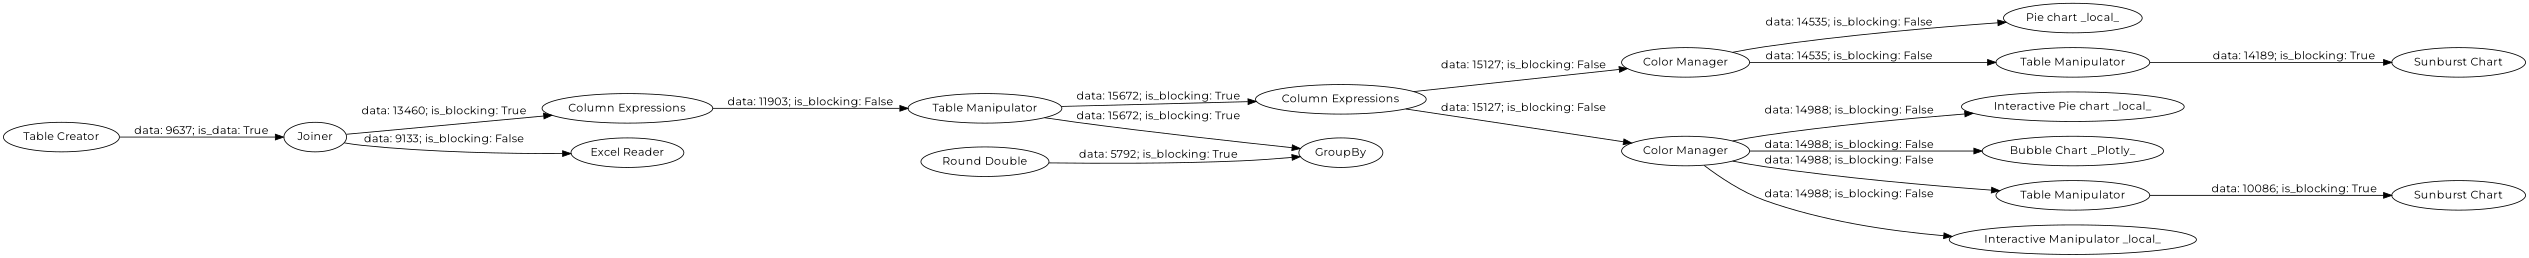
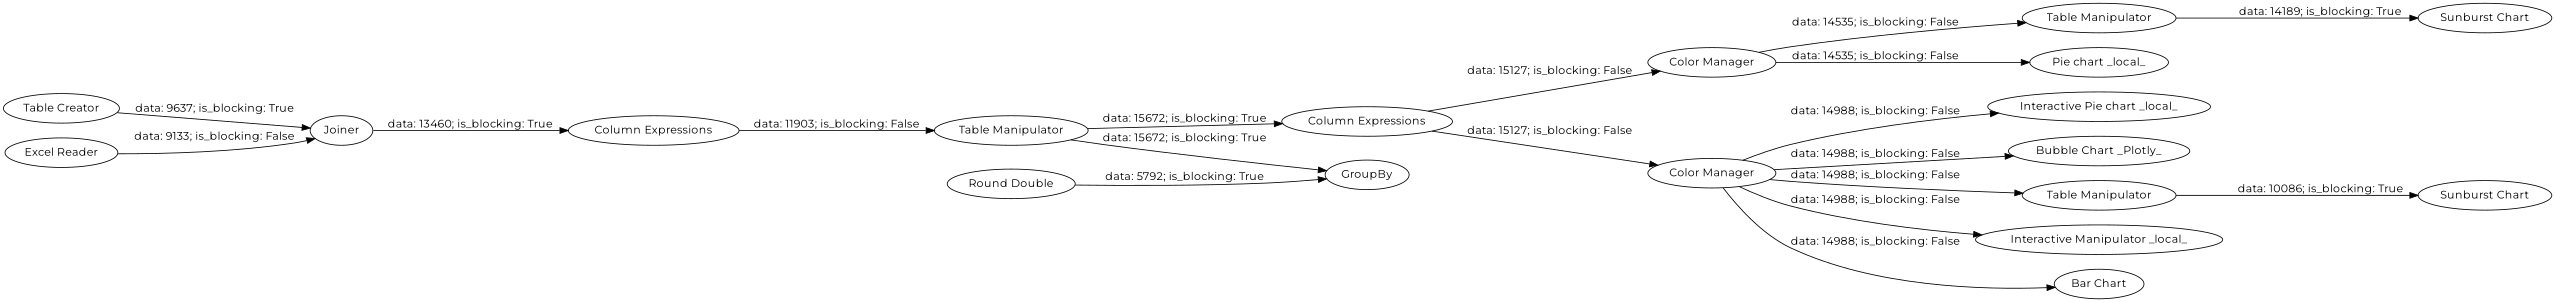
(202, 131) -> (215, 109)
(453, 152) -> (213, 151)
none -> (2099, 284)
